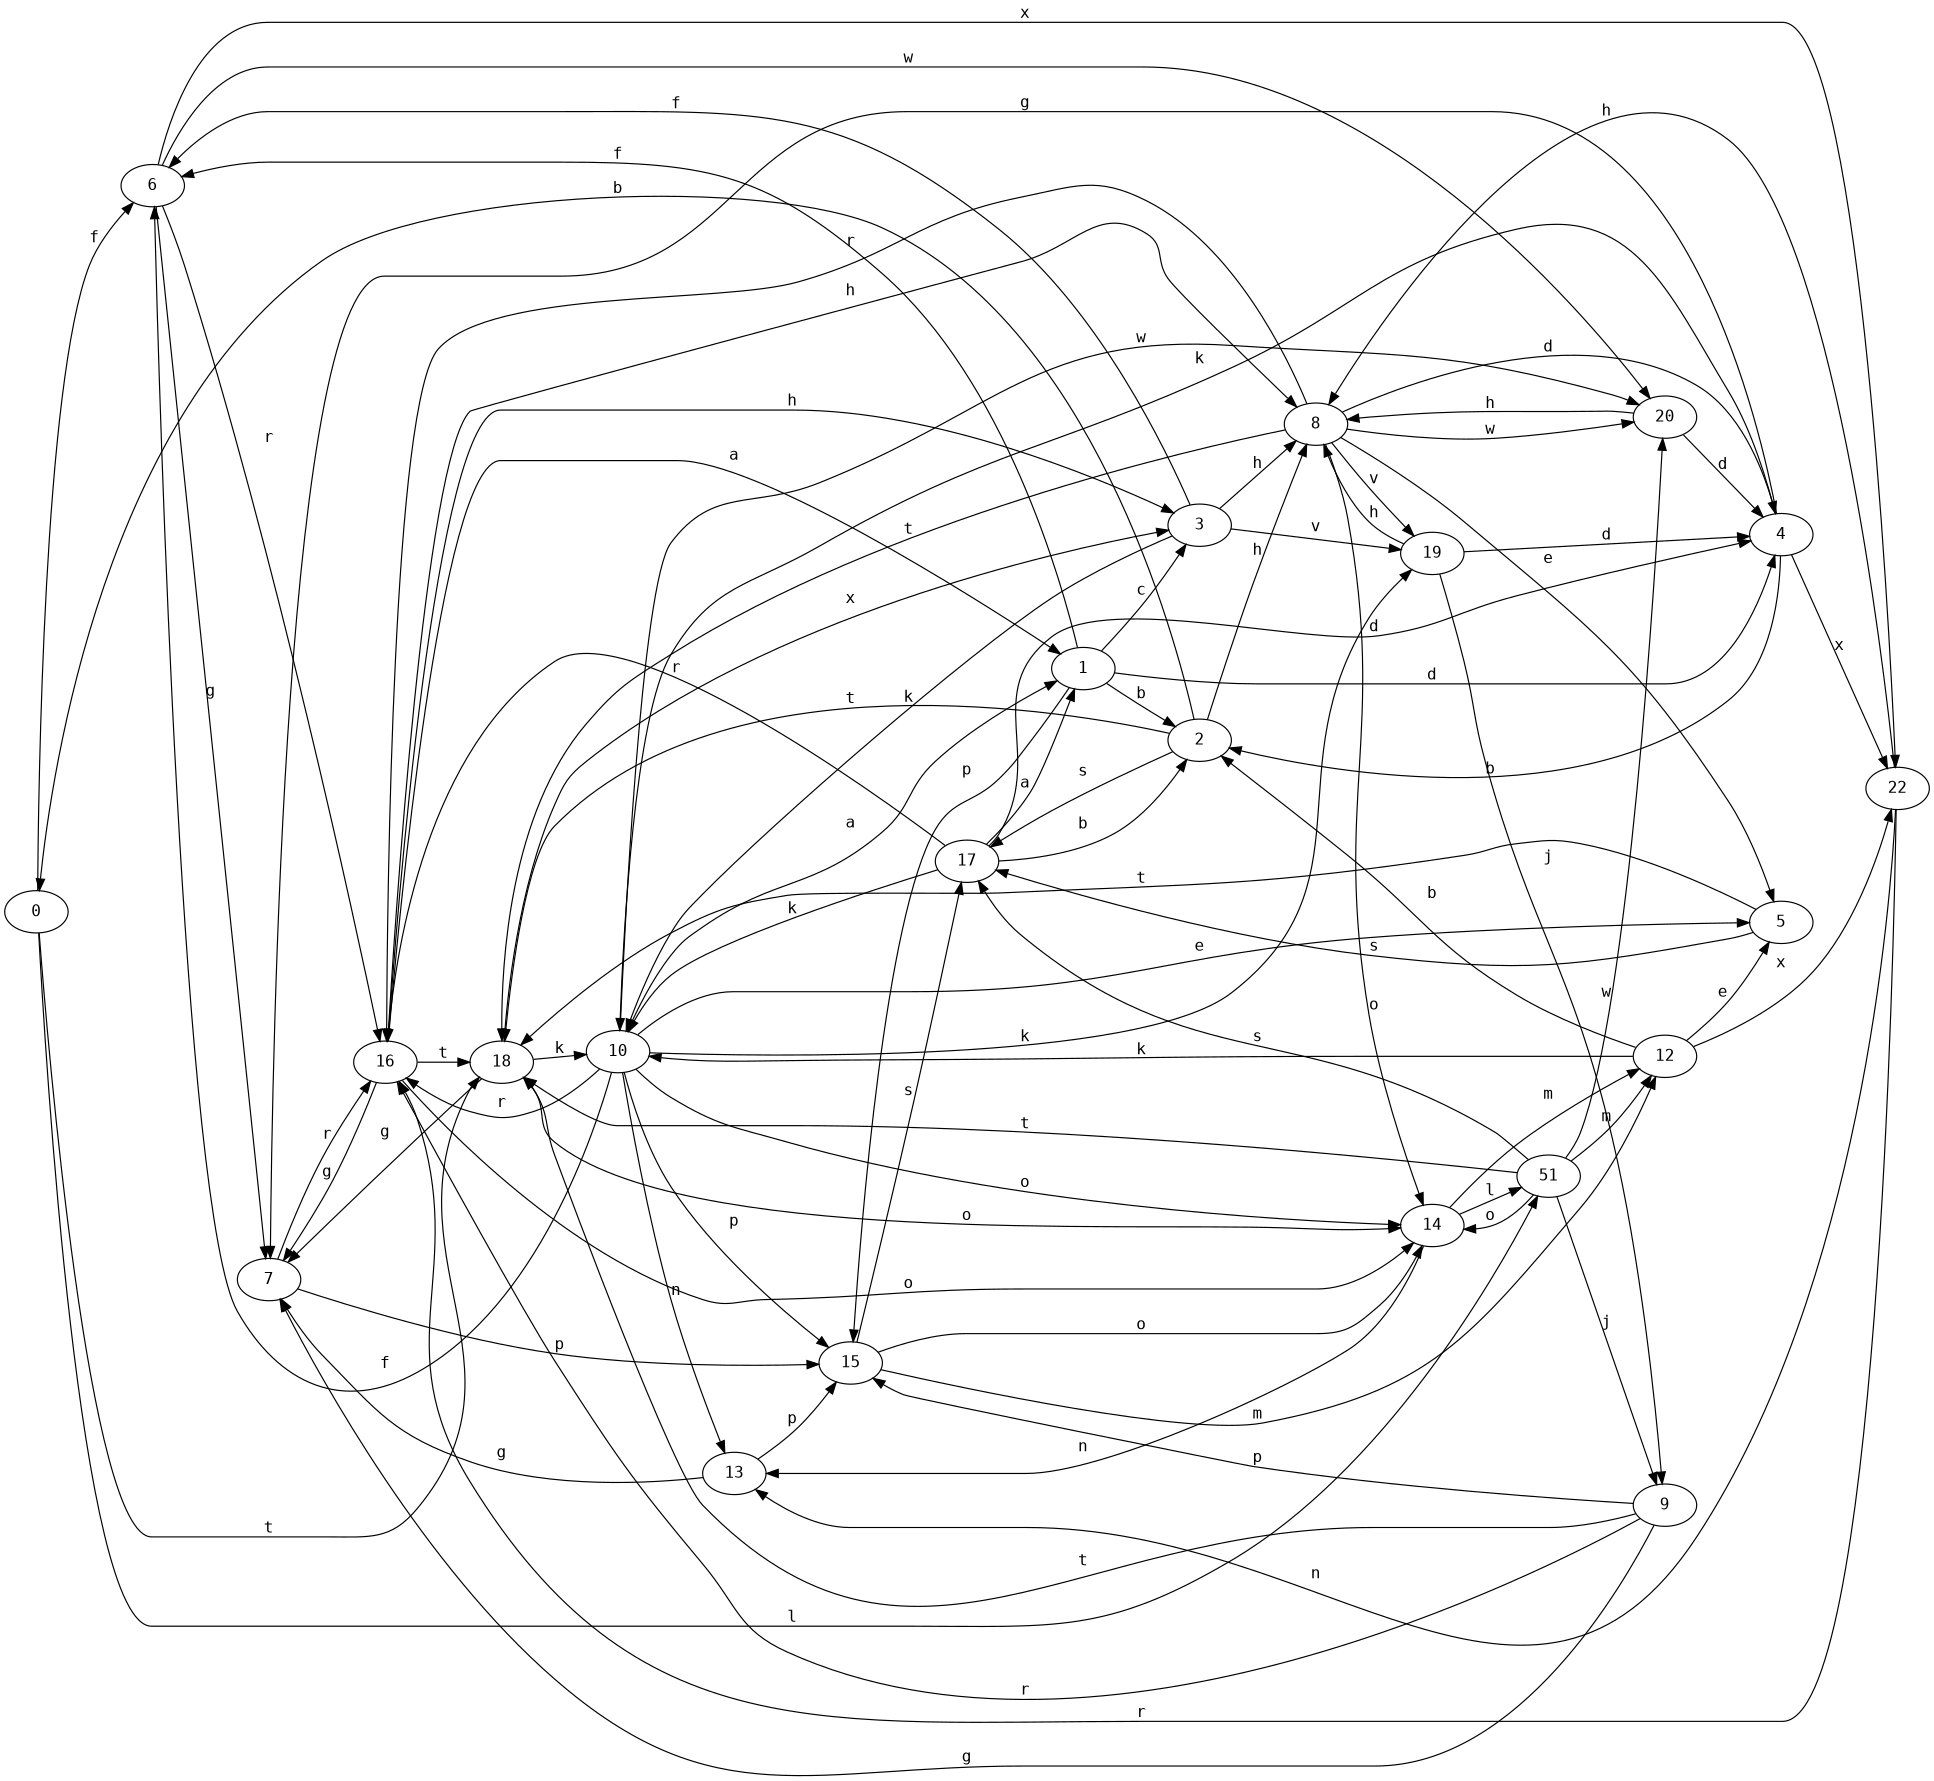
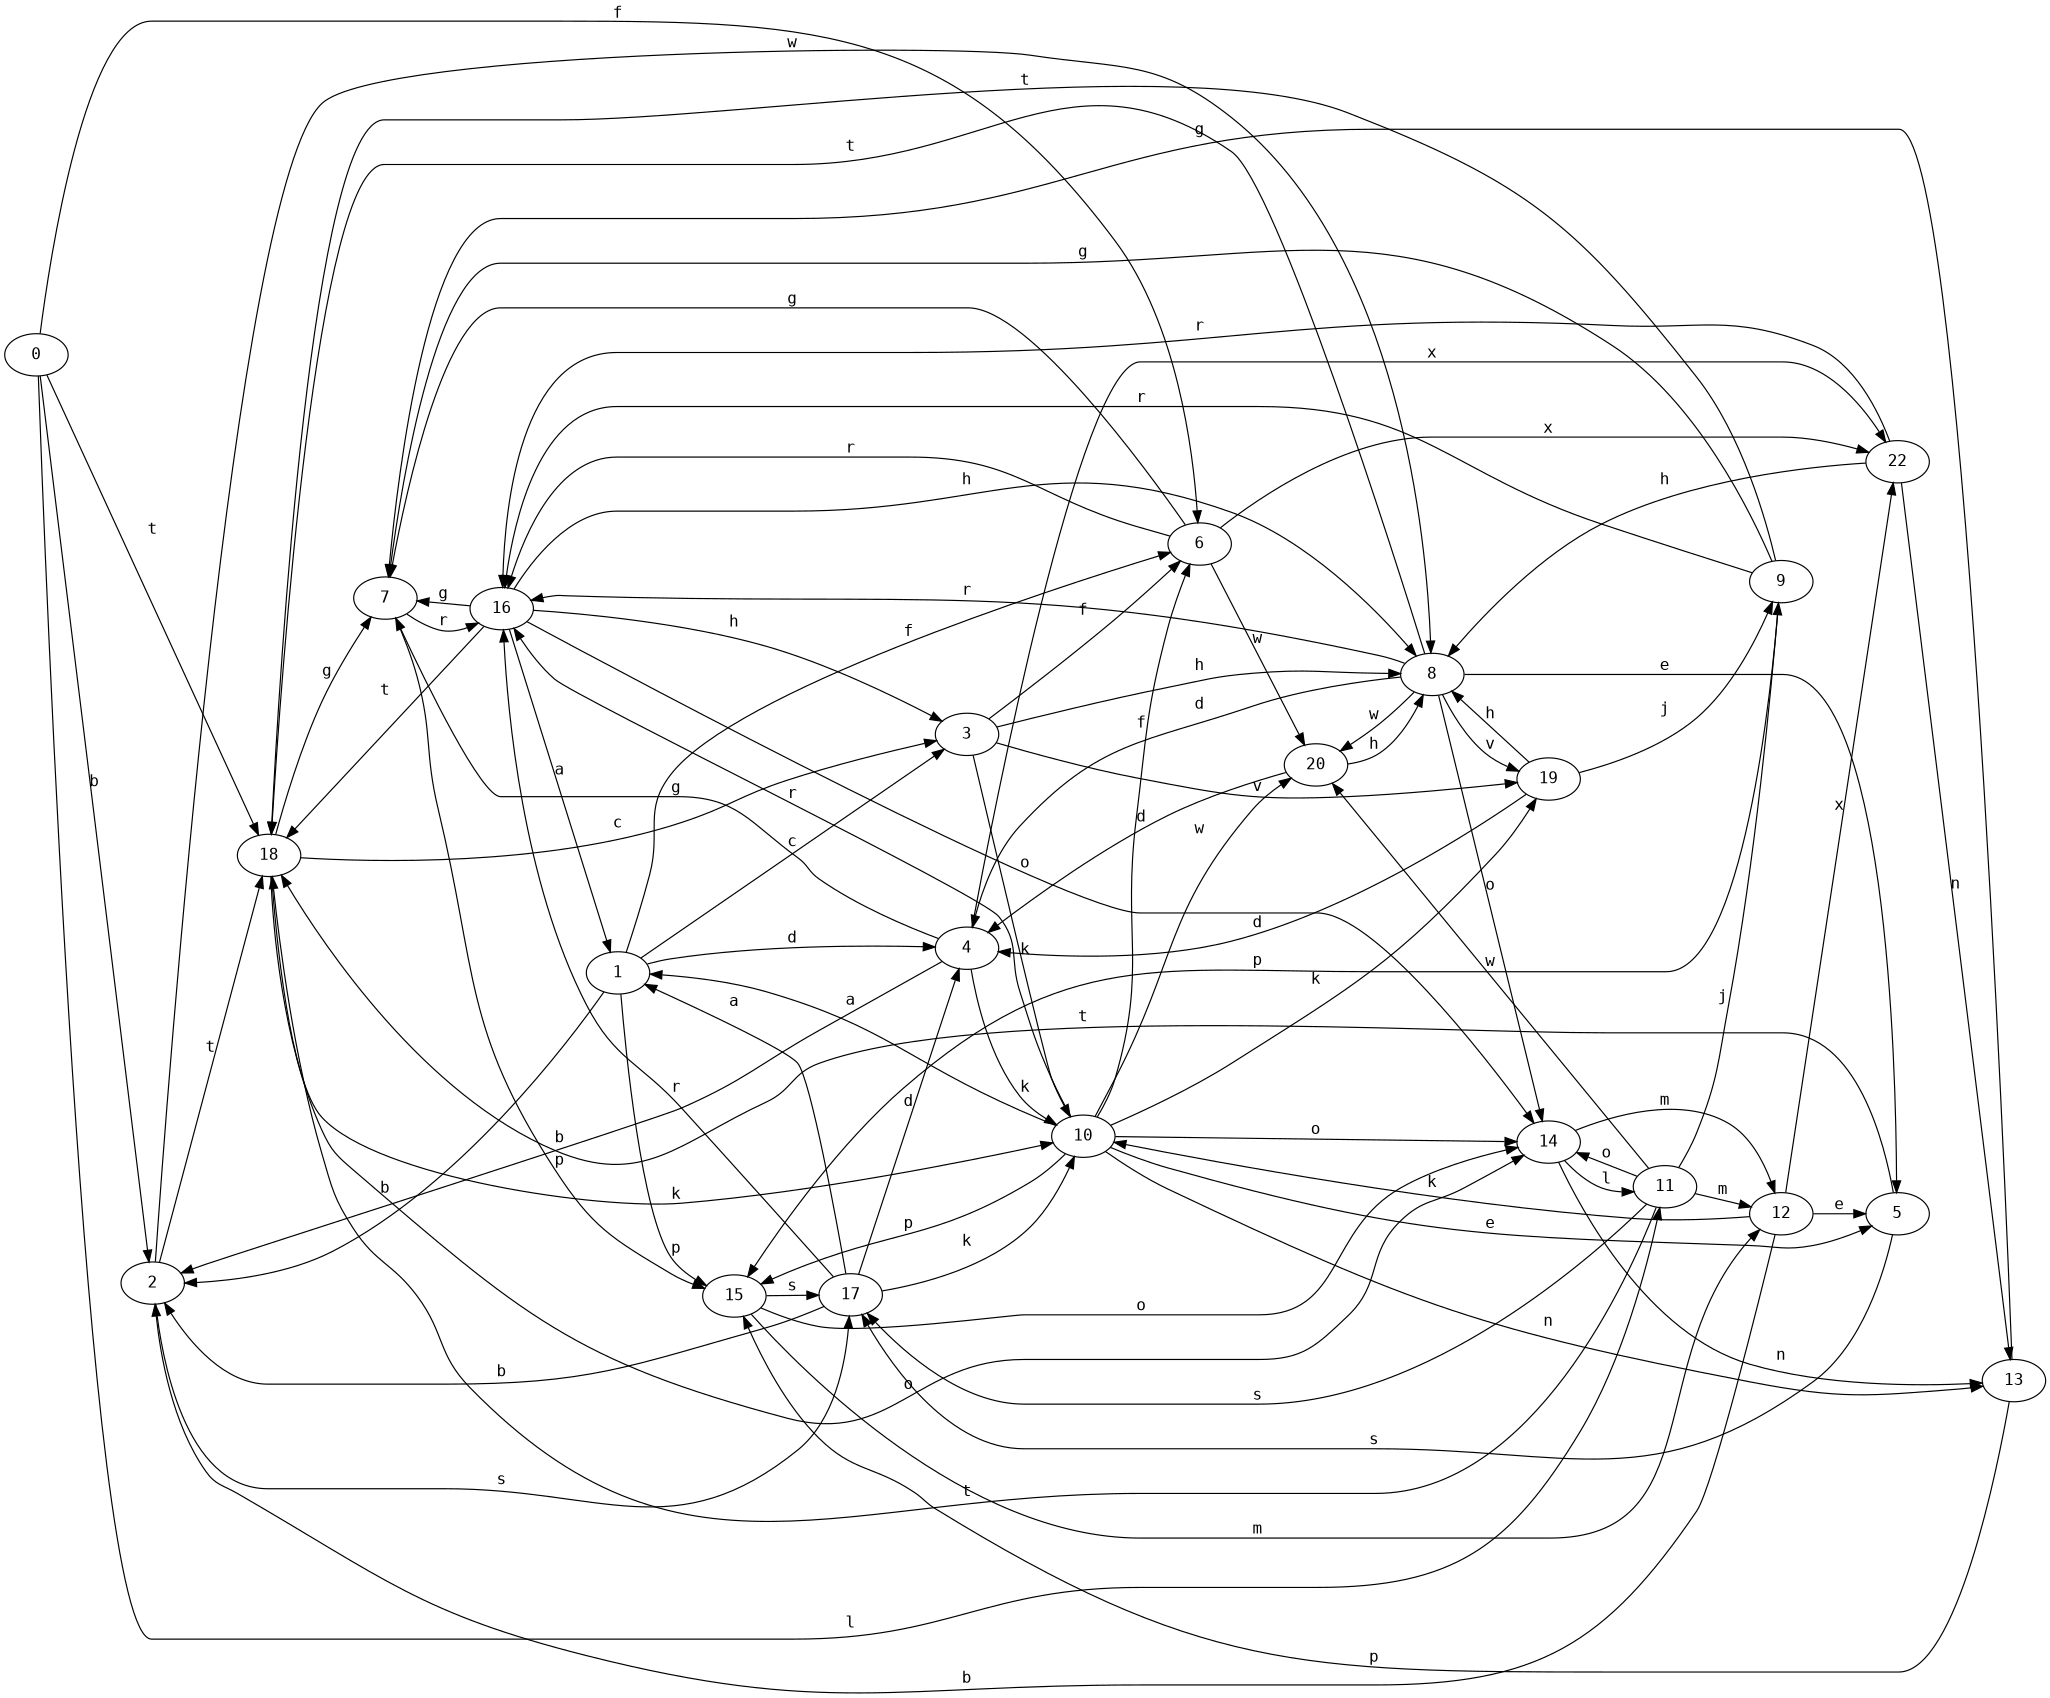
(550, 202) -> (94, 813)
(1258, 550) -> (793, 43)
(851, 599) -> (618, 823)
(1549, 1176) -> (1665, 1187)
